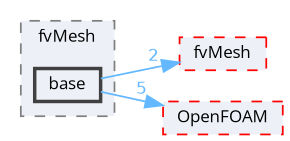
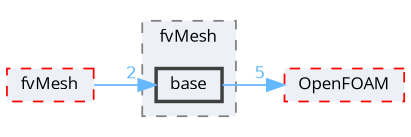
(132, 72) -> (116, 85)
